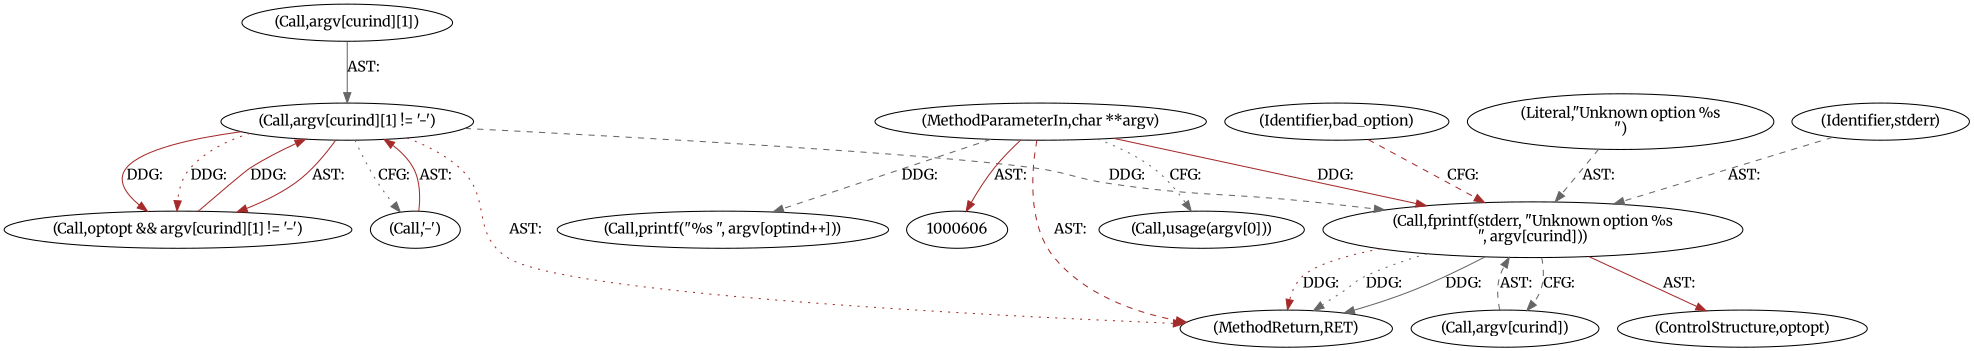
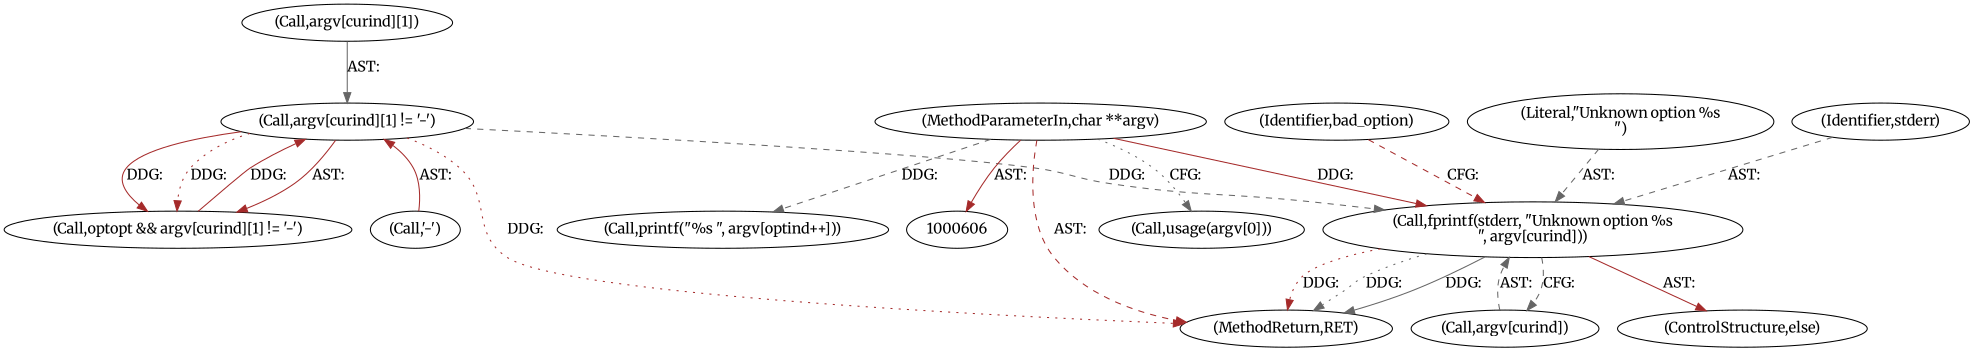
(372, 173) -> none
(527, 230) -> (527, 230)
(1742, 329) -> (1742, 329)
